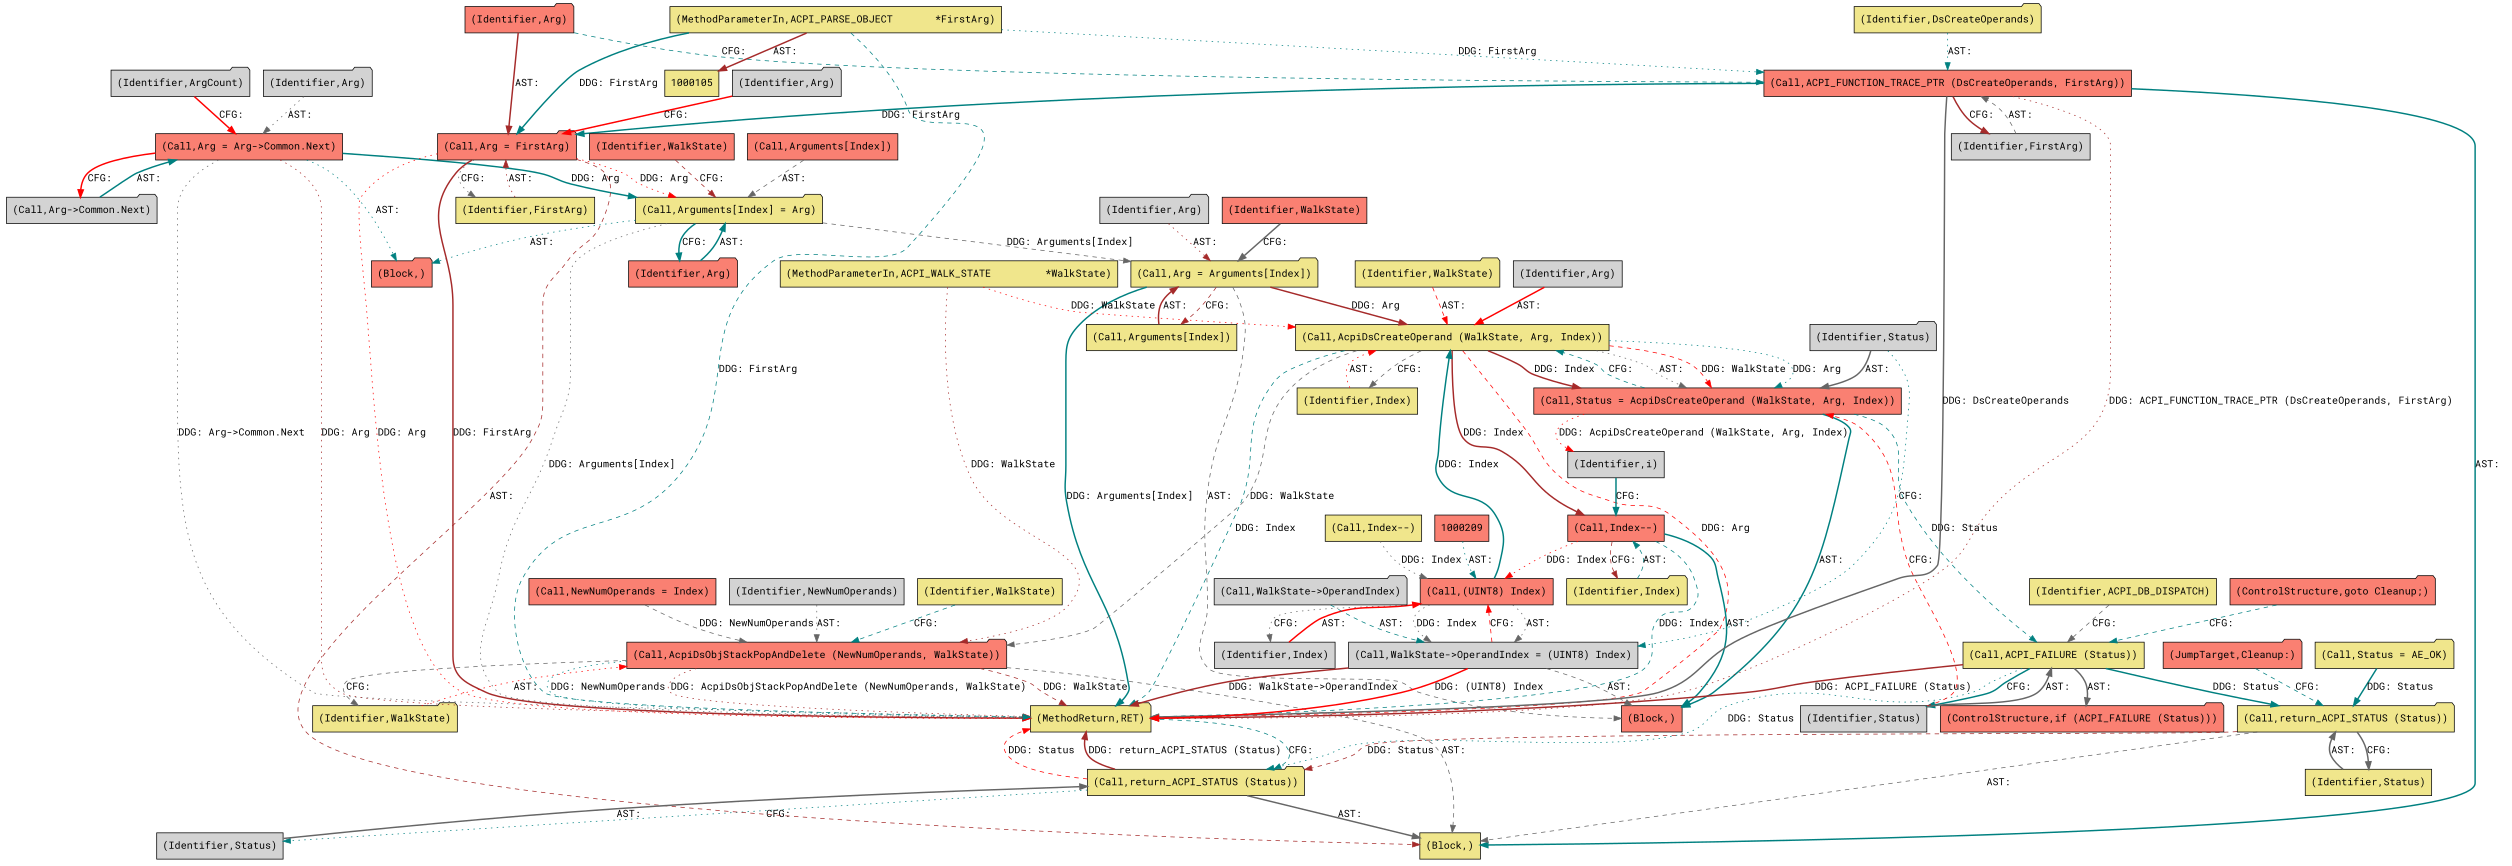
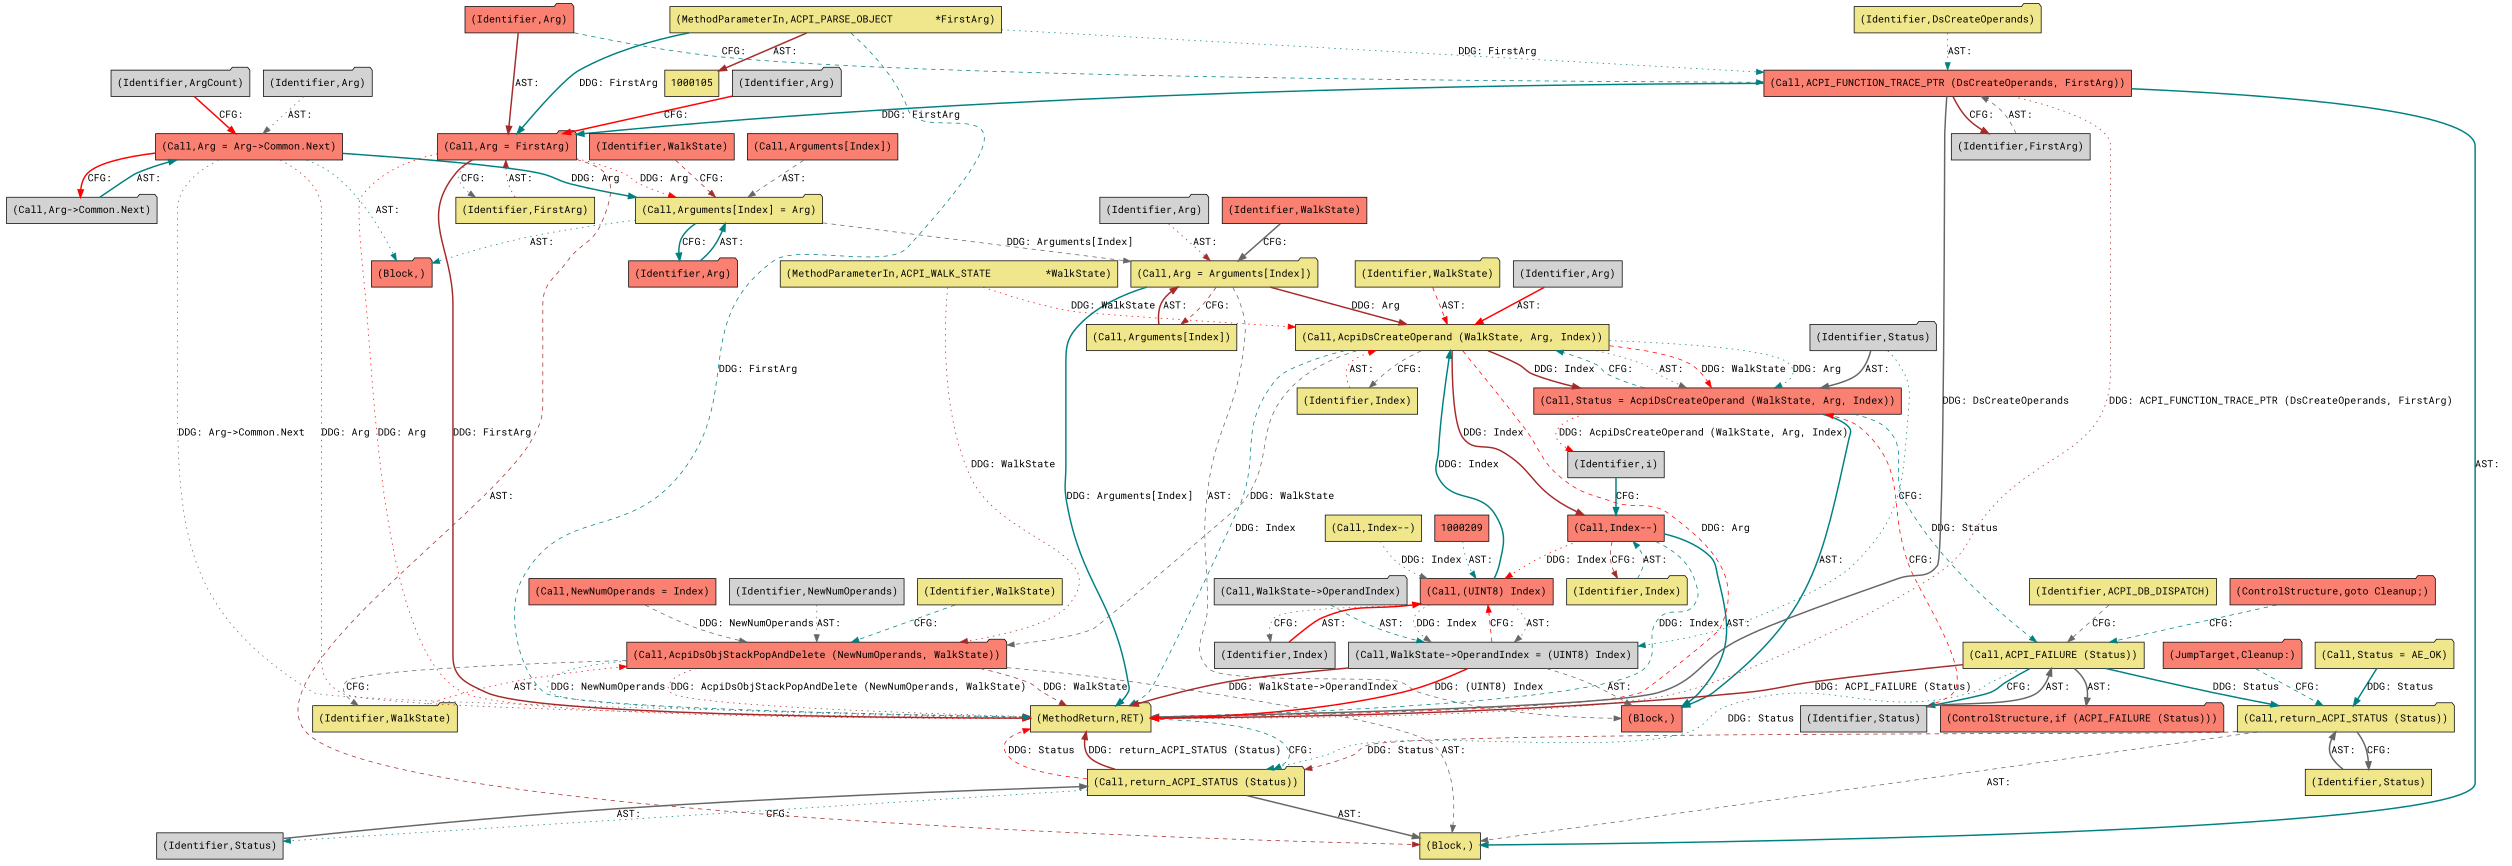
(490, 682) -> none
